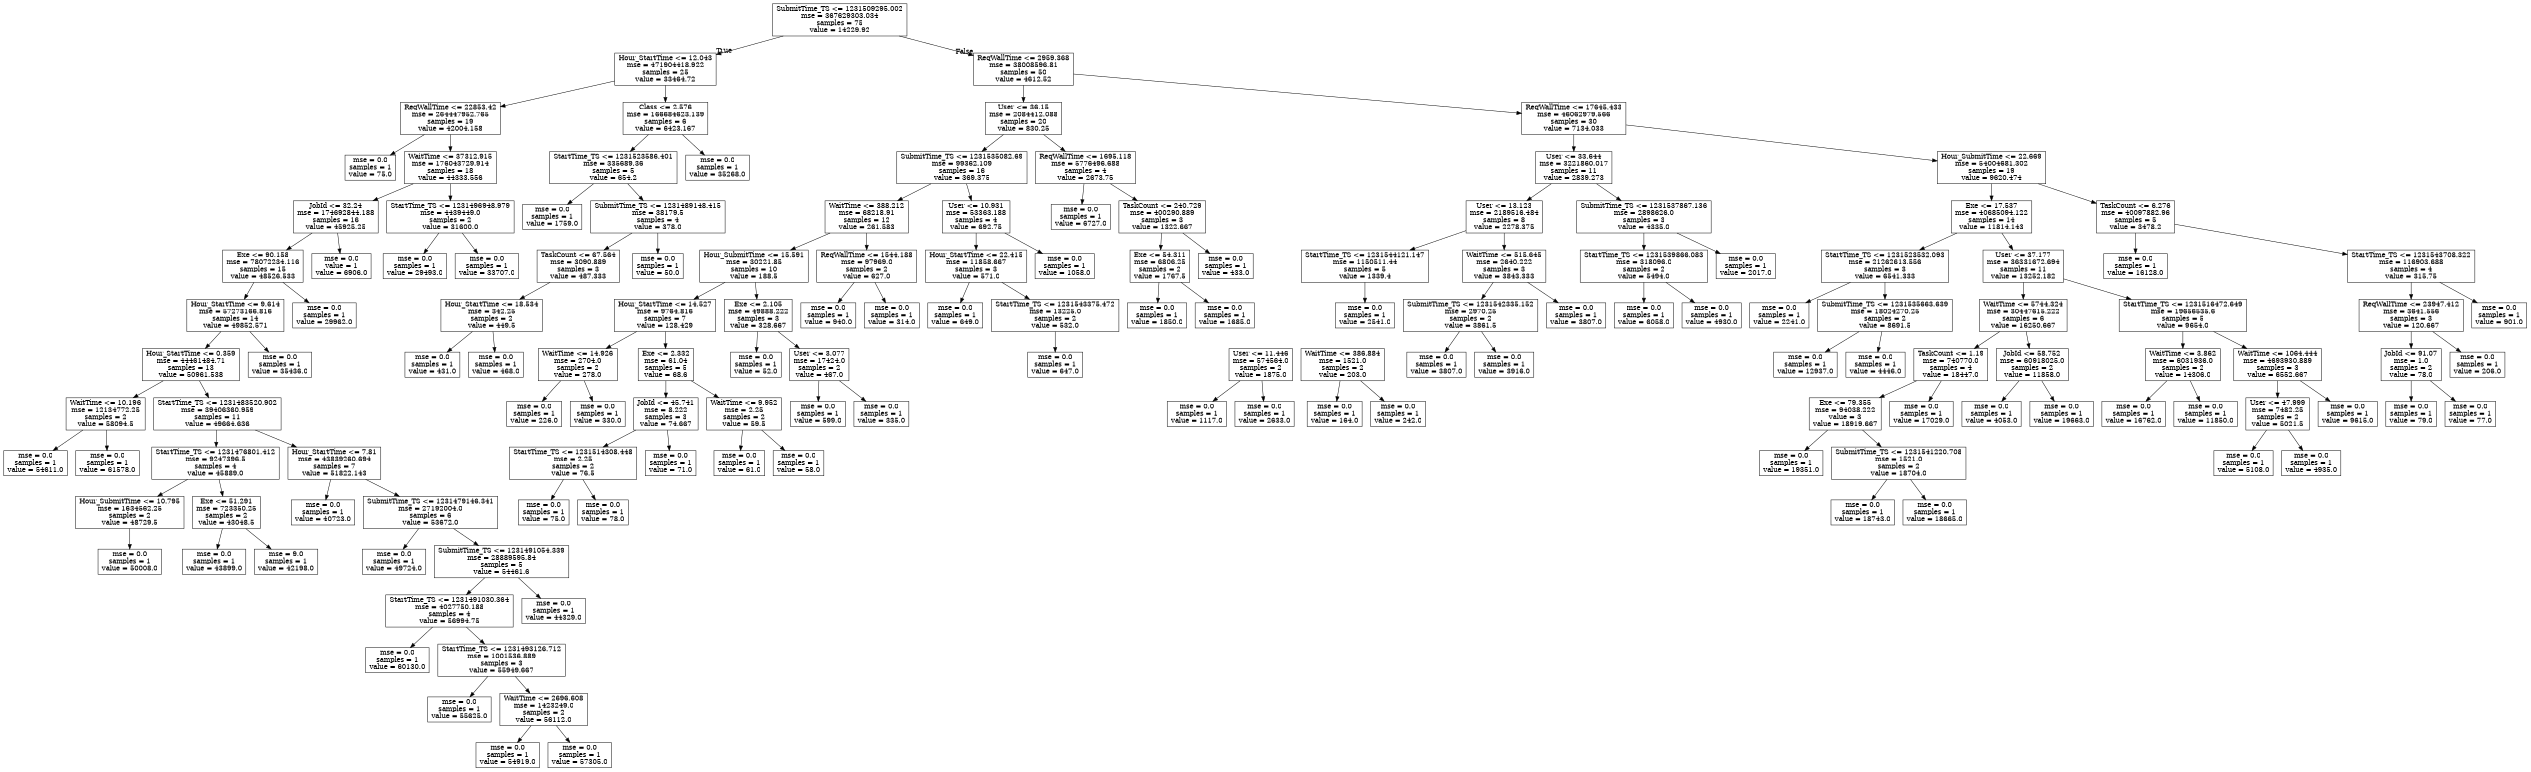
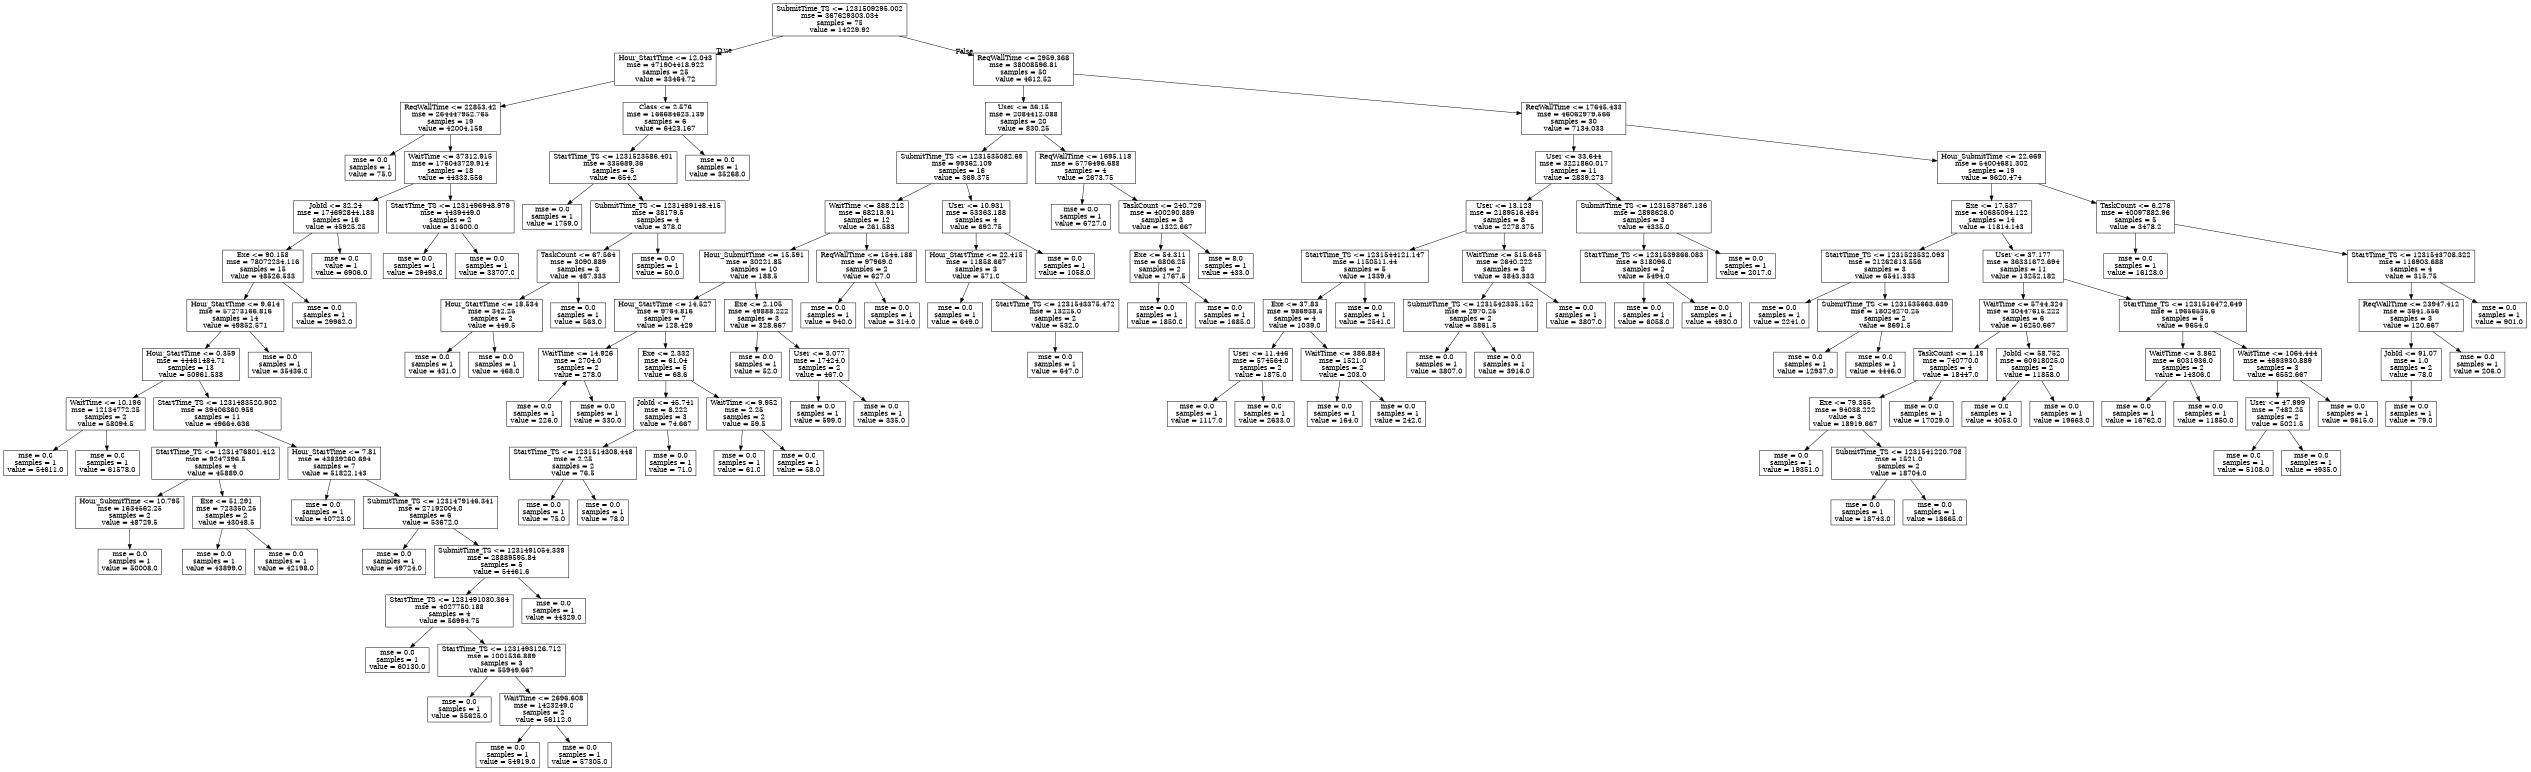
(1226, 266) -> (1226, 266)
none -> (578, 315)
none -> (1295, 315)
(553, 389) -> (556, 393)
(2470, 414) -> none
(286, 562) -> (286, 562)
